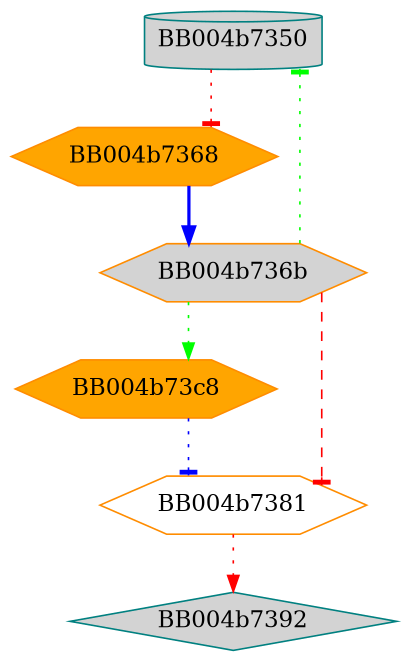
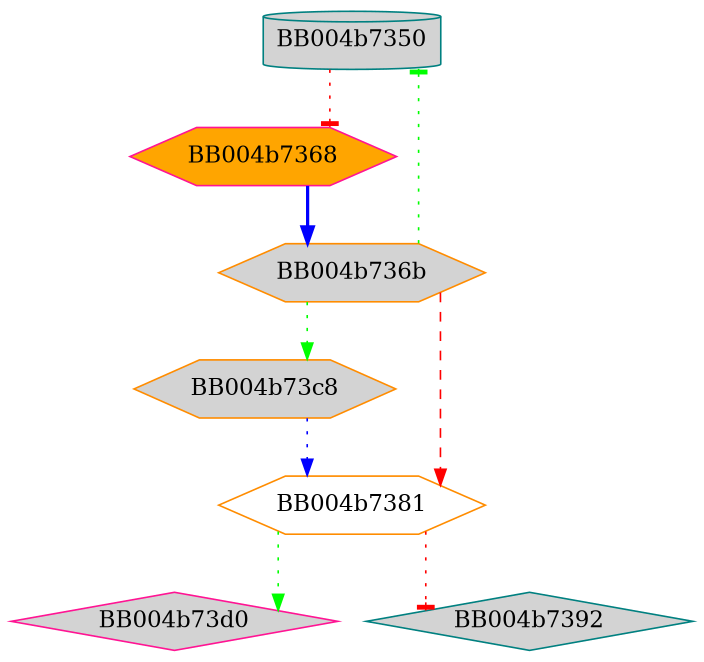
(145, 157) -> (263, 157)
(322, 385) -> (440, 381)
(146, 389) -> (265, 389)
(189, 443) -> (307, 439)
(233, 555) -> (426, 567)
none -> (174, 621)
